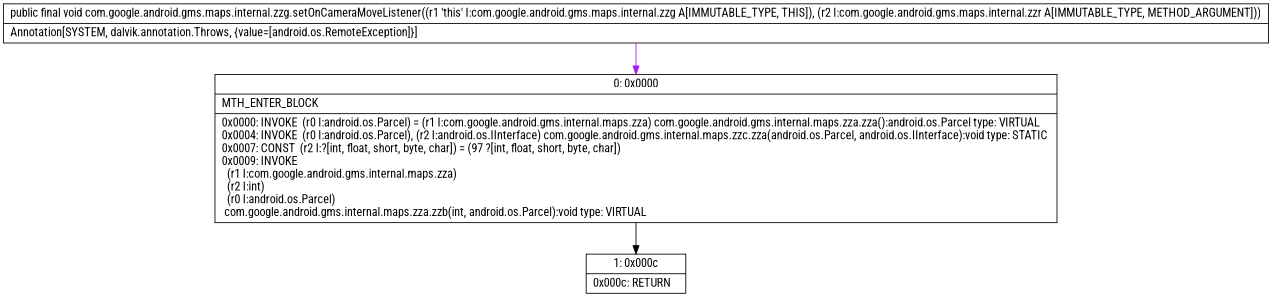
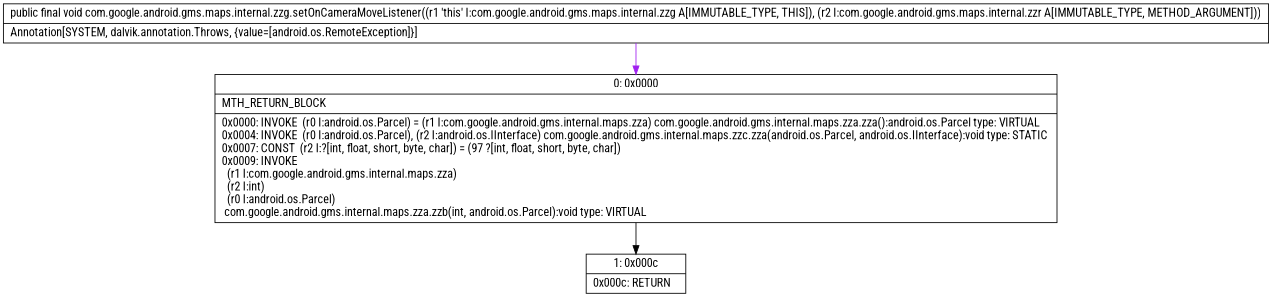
(270, 103) -> (274, 103)
